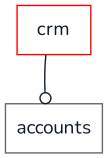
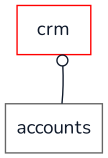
(45, 74) -> (63, 85)
